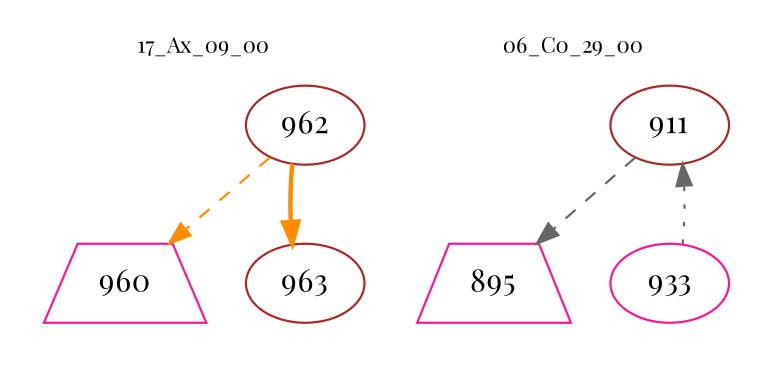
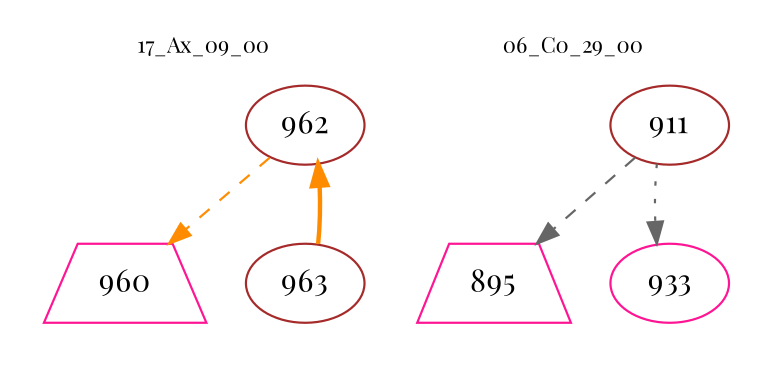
(291, 193) -> (320, 215)
(684, 215) -> (655, 193)
